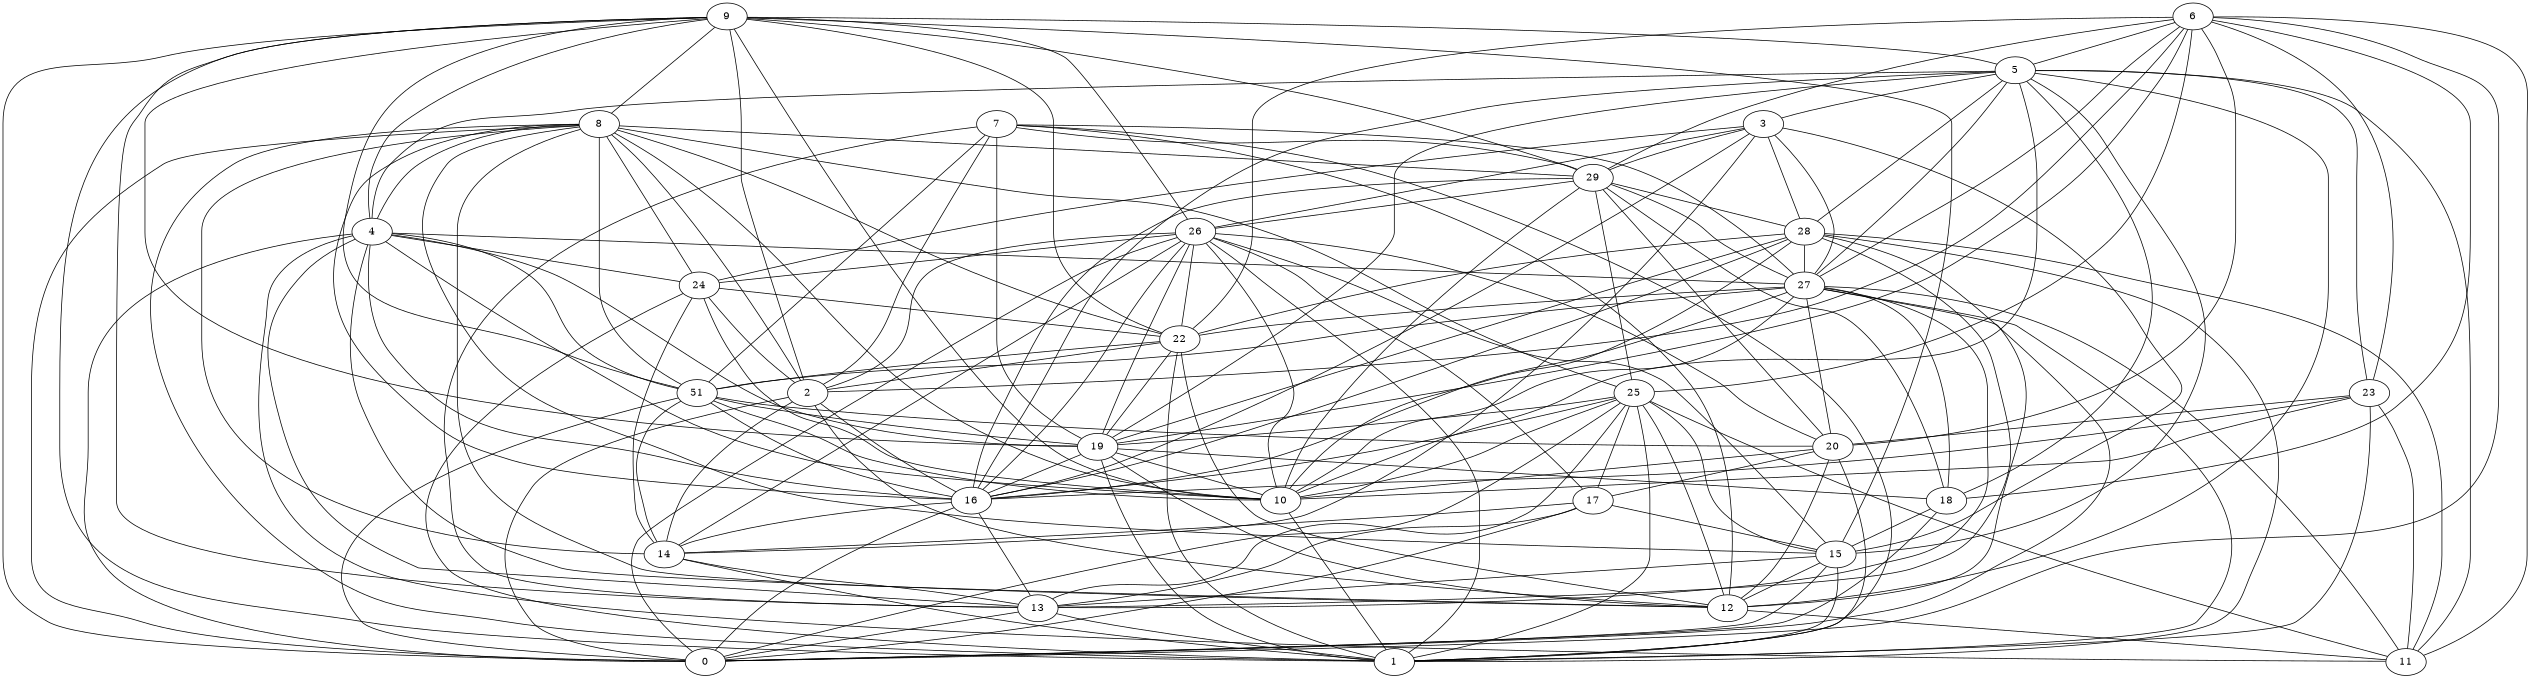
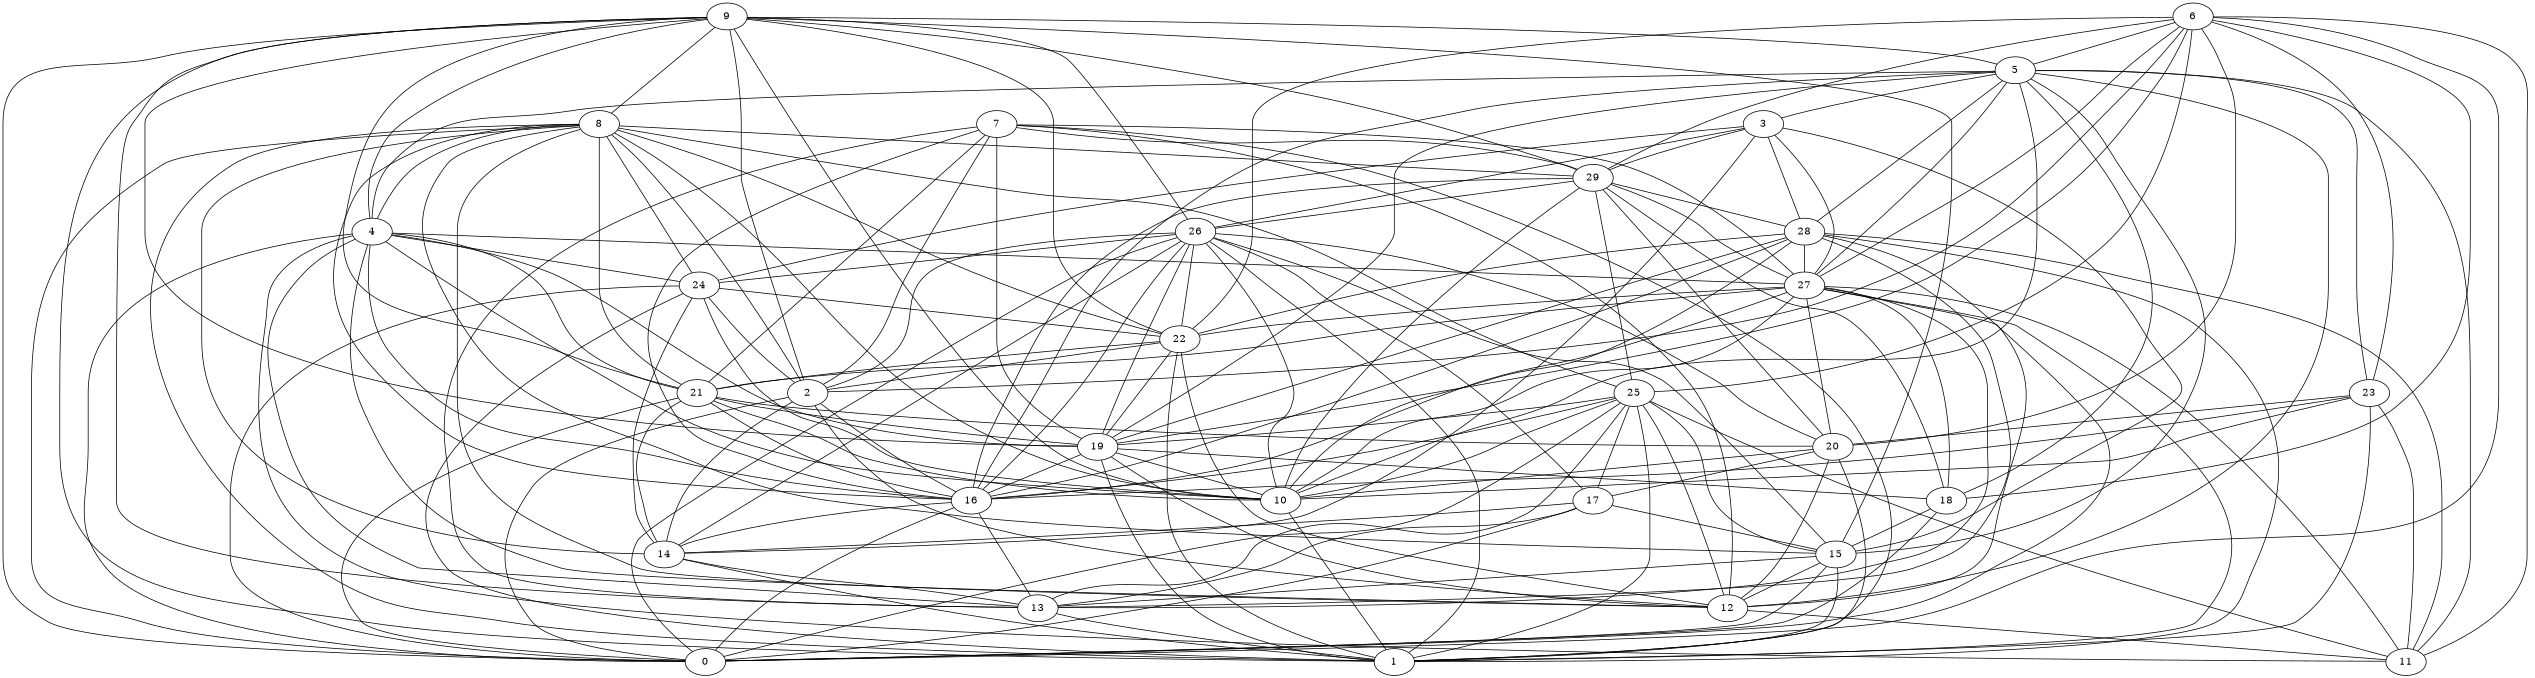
(1382, 343) -> (650, 320)
(697, 393) -> (697, 393)
(879, 634) -> (231, 498)
